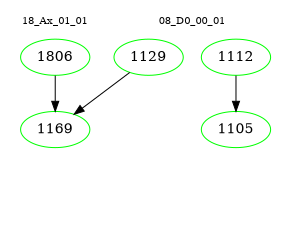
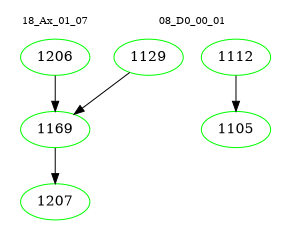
(55, 22) -> (55, 22)
(55, 57) -> (55, 57)
none -> (55, 202)
